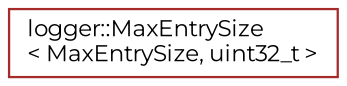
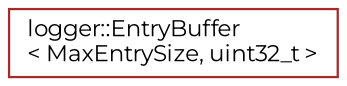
(173, 43) -> (173, 43)
